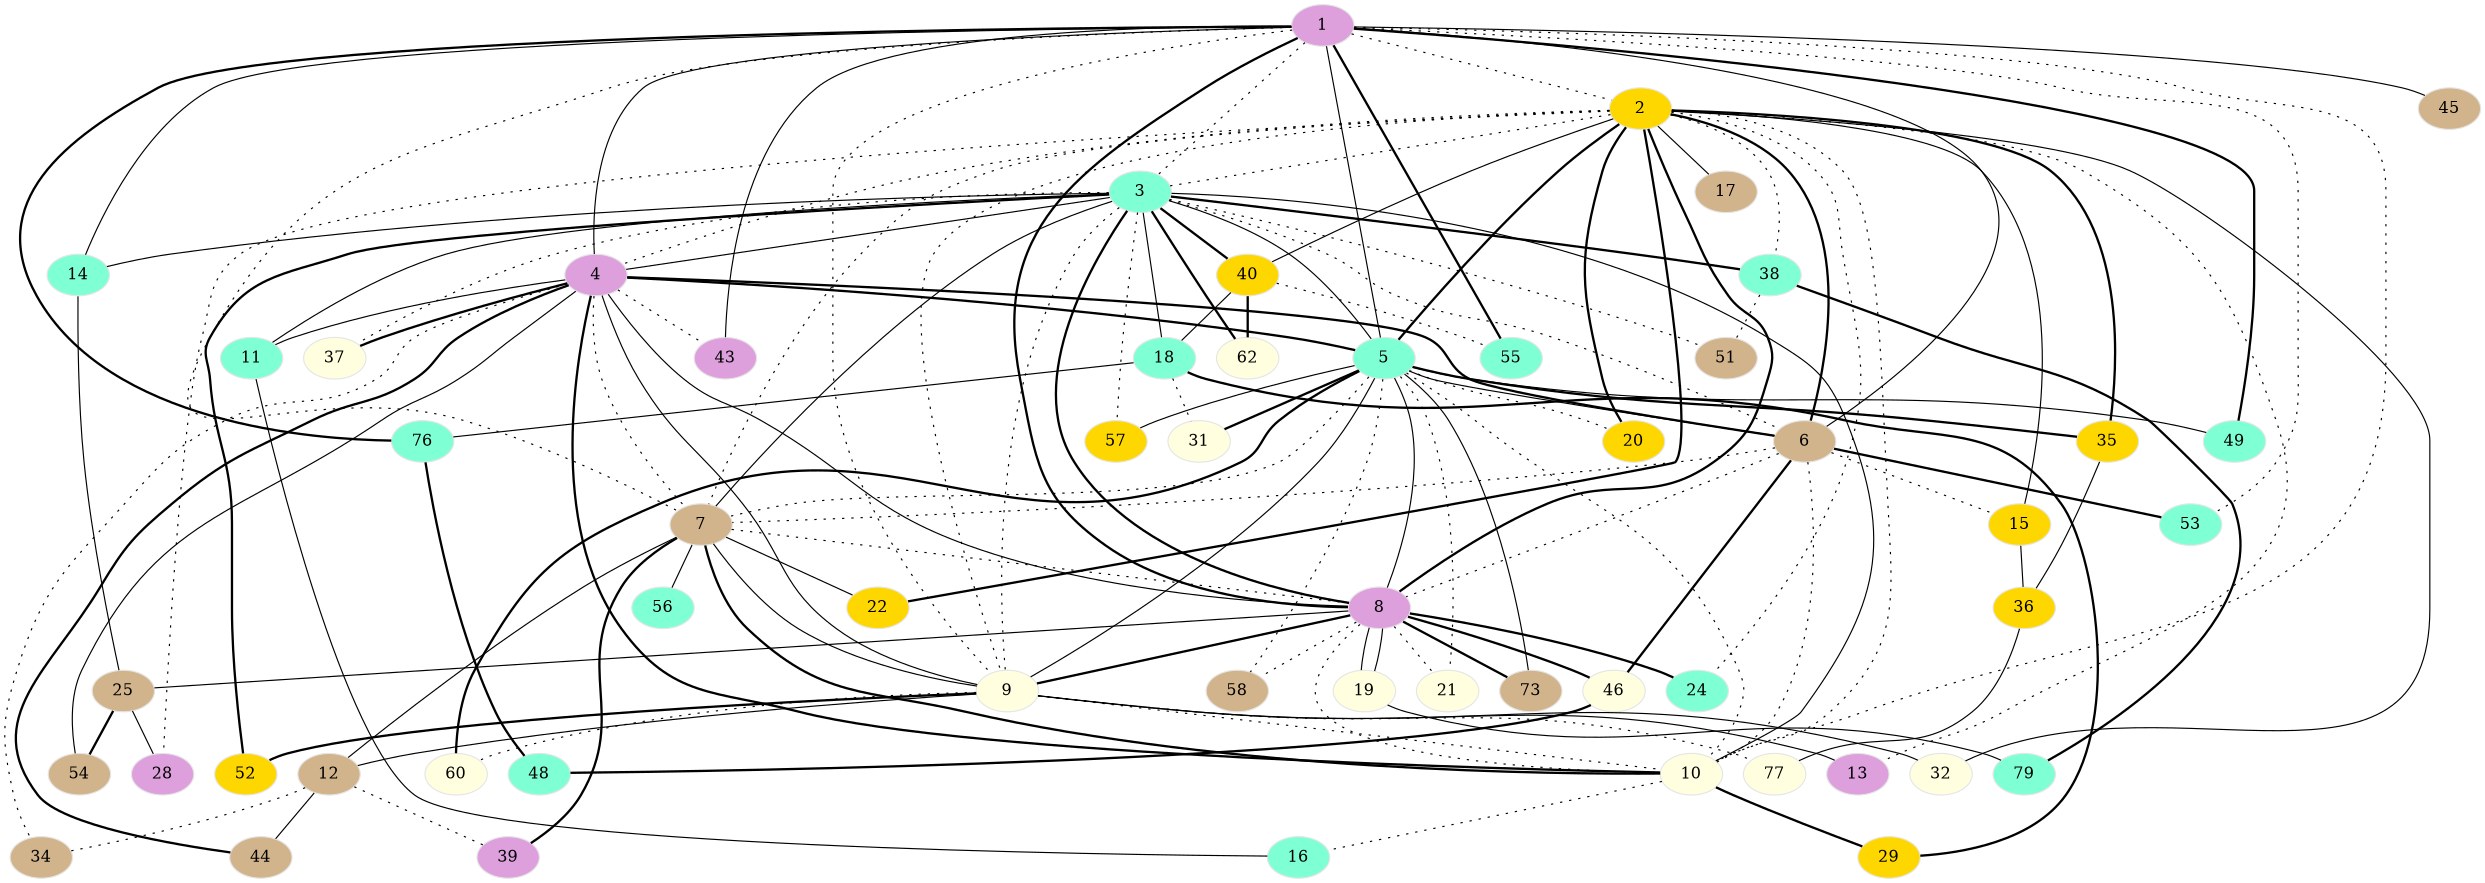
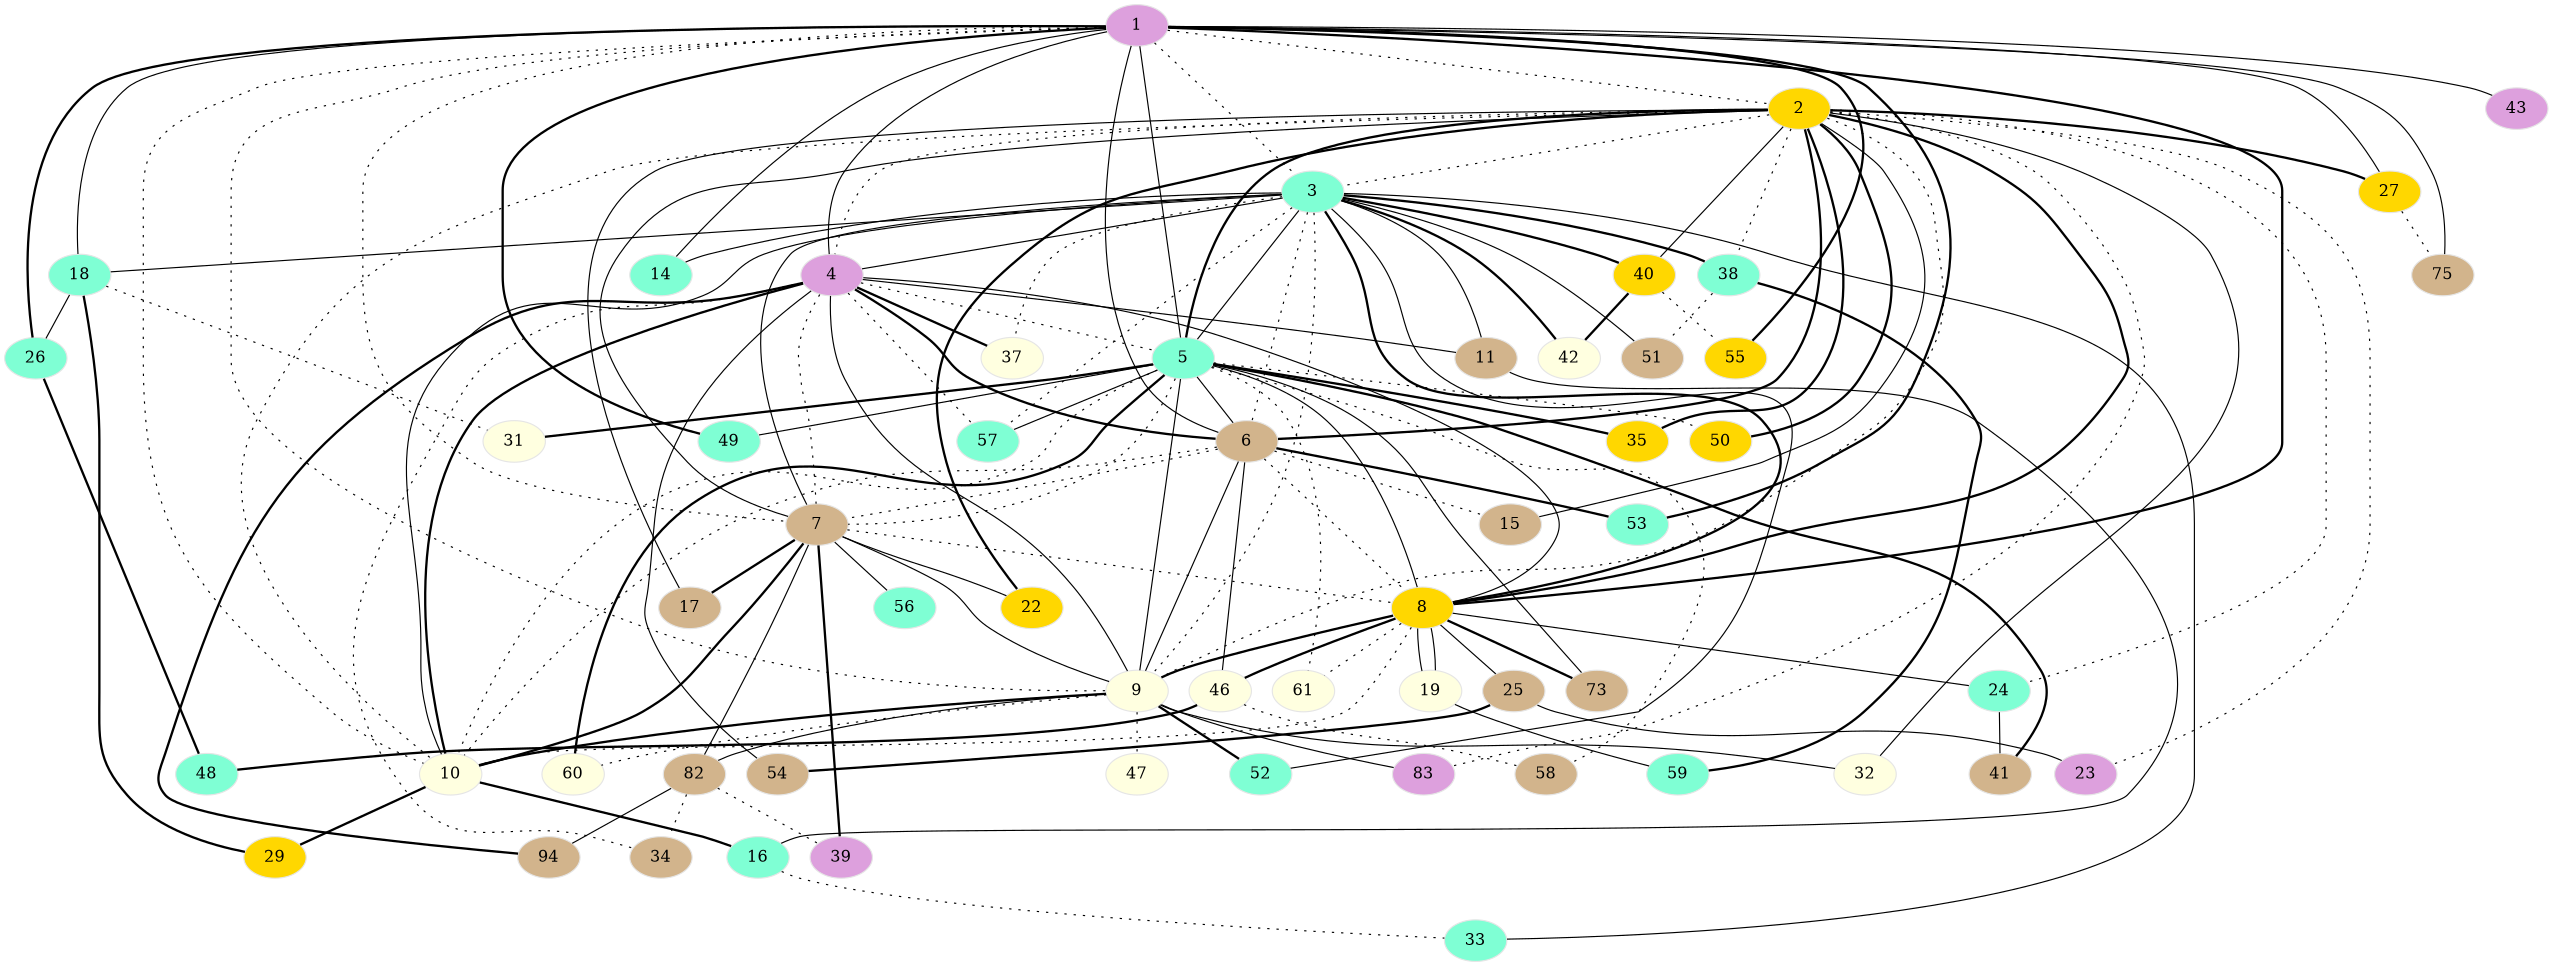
(2028, 82) -> (1858, 83)
(2449, 109) -> (2443, 275)
(971, 179) -> (1042, 146)
none -> (2390, 192)
(435, 241) -> (1774, 512)
(1437, 265) -> (1498, 249)
(992, 303) -> (1008, 317)
(661, 317) -> (910, 358)
(1206, 317) -> (524, 36)
(252, 358) -> (1486, 358)
(1248, 358) -> (1569, 358)
(1511, 358) -> (1736, 358)
(423, 441) -> (36, 358)
(1116, 441) -> (988, 441)
(1634, 441) -> (1721, 441)
(87, 485) -> none
(2020, 525) -> (1510, 525)
none -> (753, 566)
none -> (1192, 566)
(1709, 566) -> (1235, 551)
(1379, 608) -> (1422, 608)
(2024, 608) -> none
(1543, 639) -> (1698, 648)
(1308, 649) -> (1366, 736)
(1448, 691) -> (1303, 691)
(1334, 731) -> (791, 719)
(163, 774) -> (2086, 774)
(246, 774) -> (1261, 774)
(329, 774) -> (694, 774)
(1775, 774) -> (1137, 774)
(1858, 774) -> (1424, 774)
none -> (2000, 774)
(2024, 774) -> (1678, 774)
(1495, 816) -> (606, 813)
(261, 857) -> (549, 857)
none -> (1476, 941)
